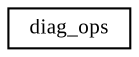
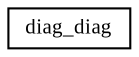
(69, 28) -> (69, 28)
